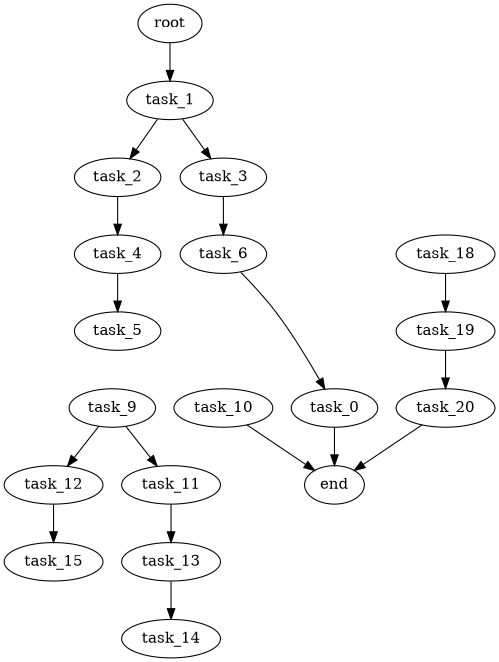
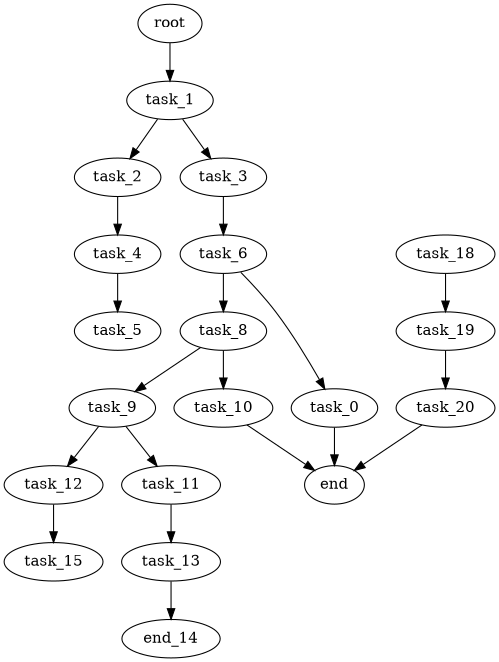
none -> (223, 331)
(171, 639) -> (171, 639)
